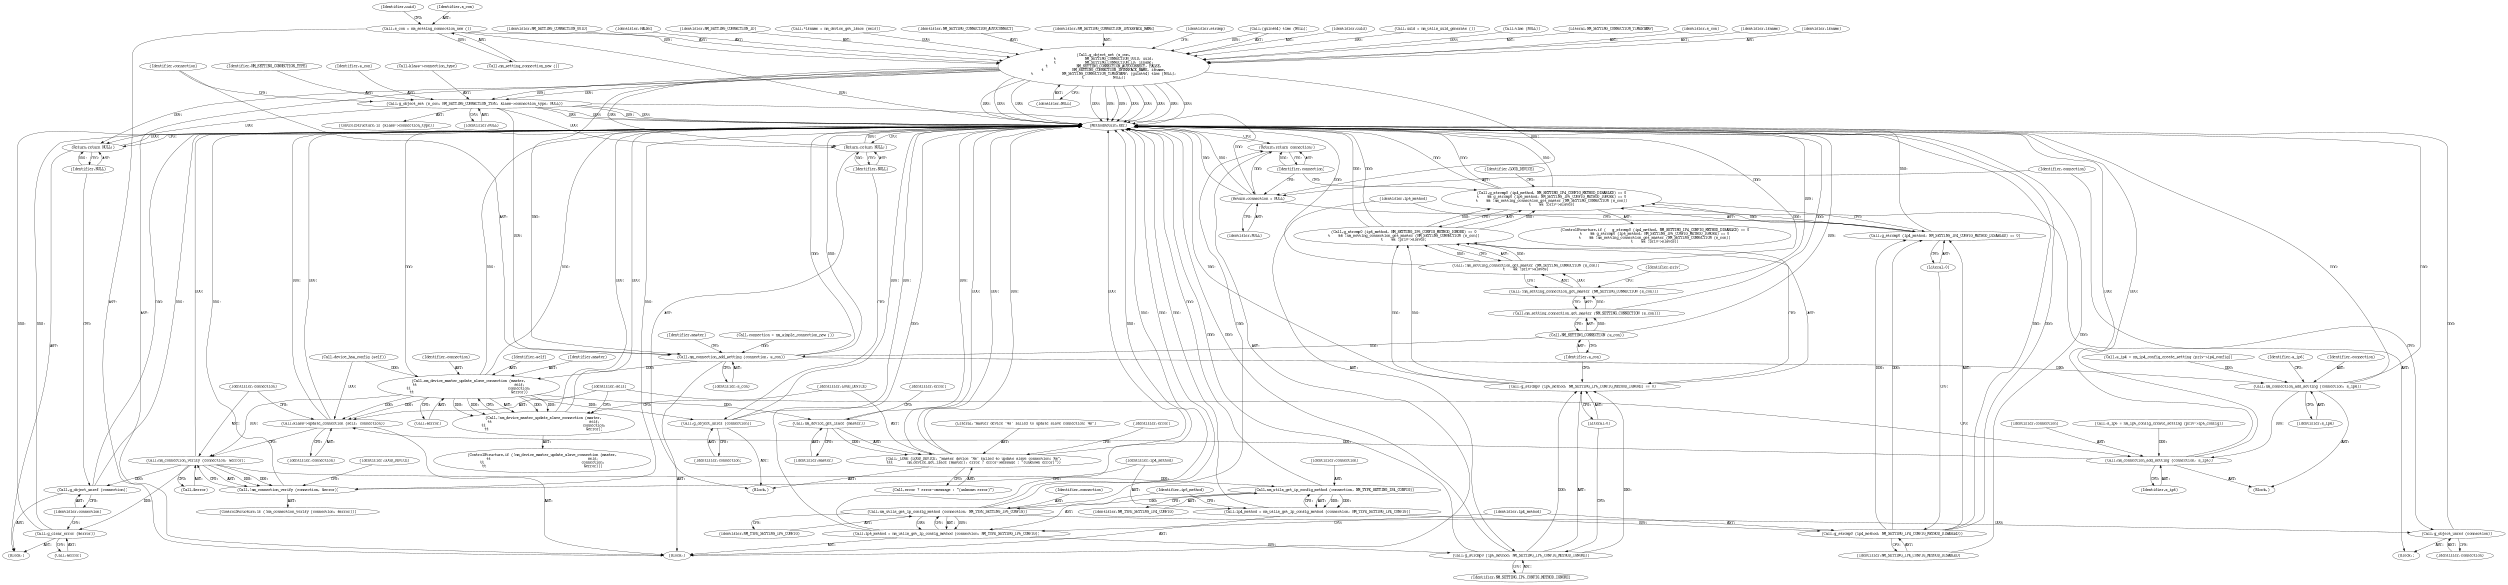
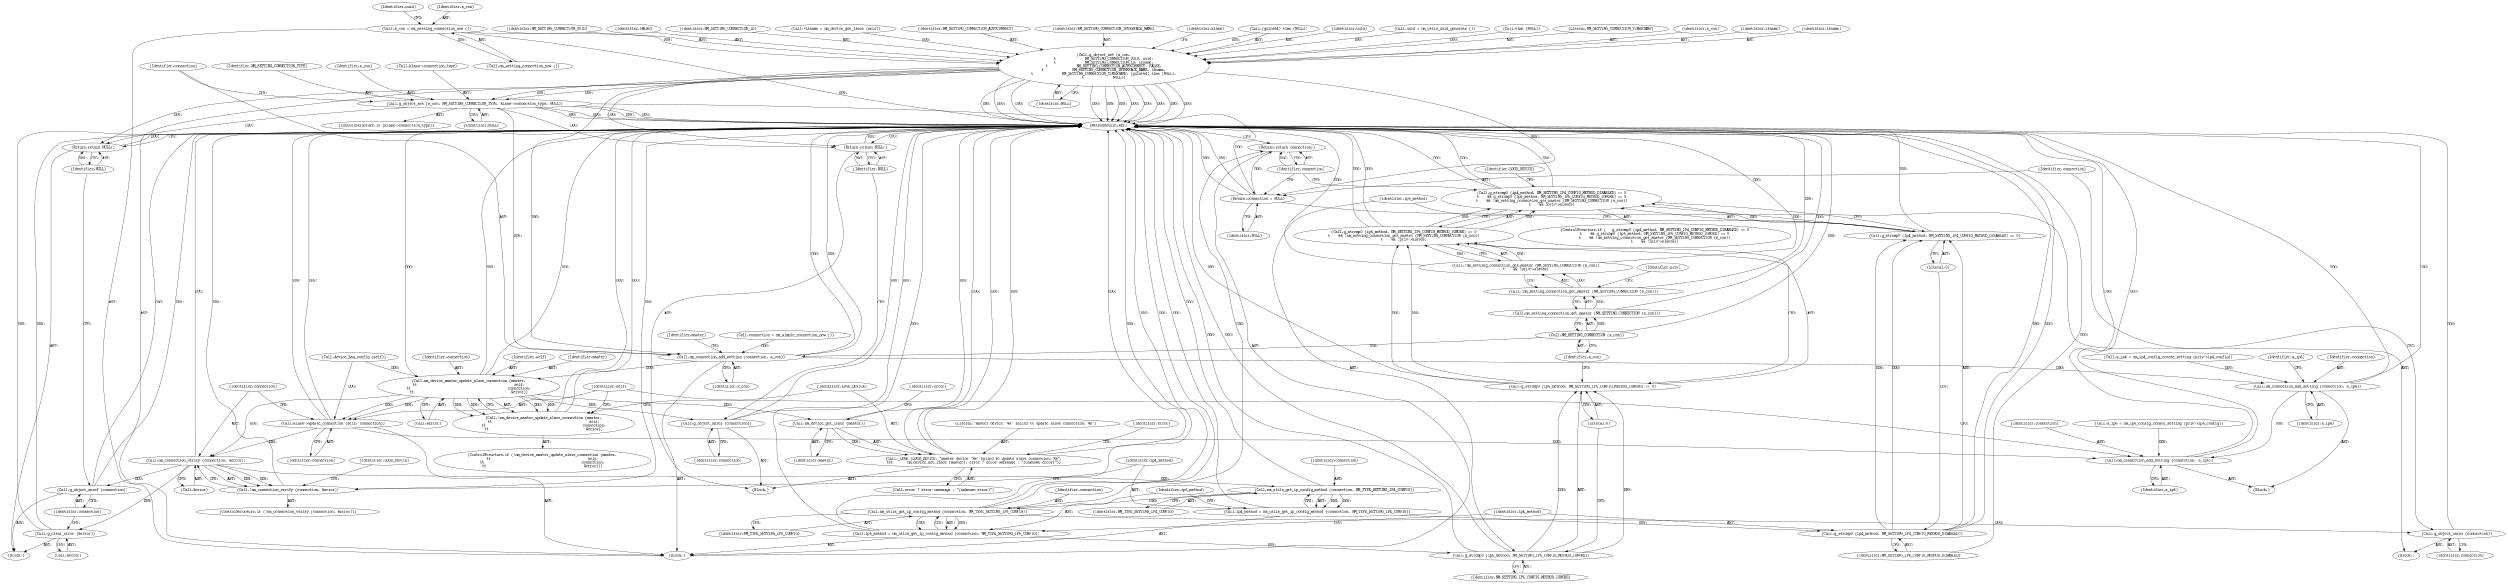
(1205, 29) -> (1205, 29)
(274, 442) -> (274, 442)
(1223, 442) -> (1223, 440)
